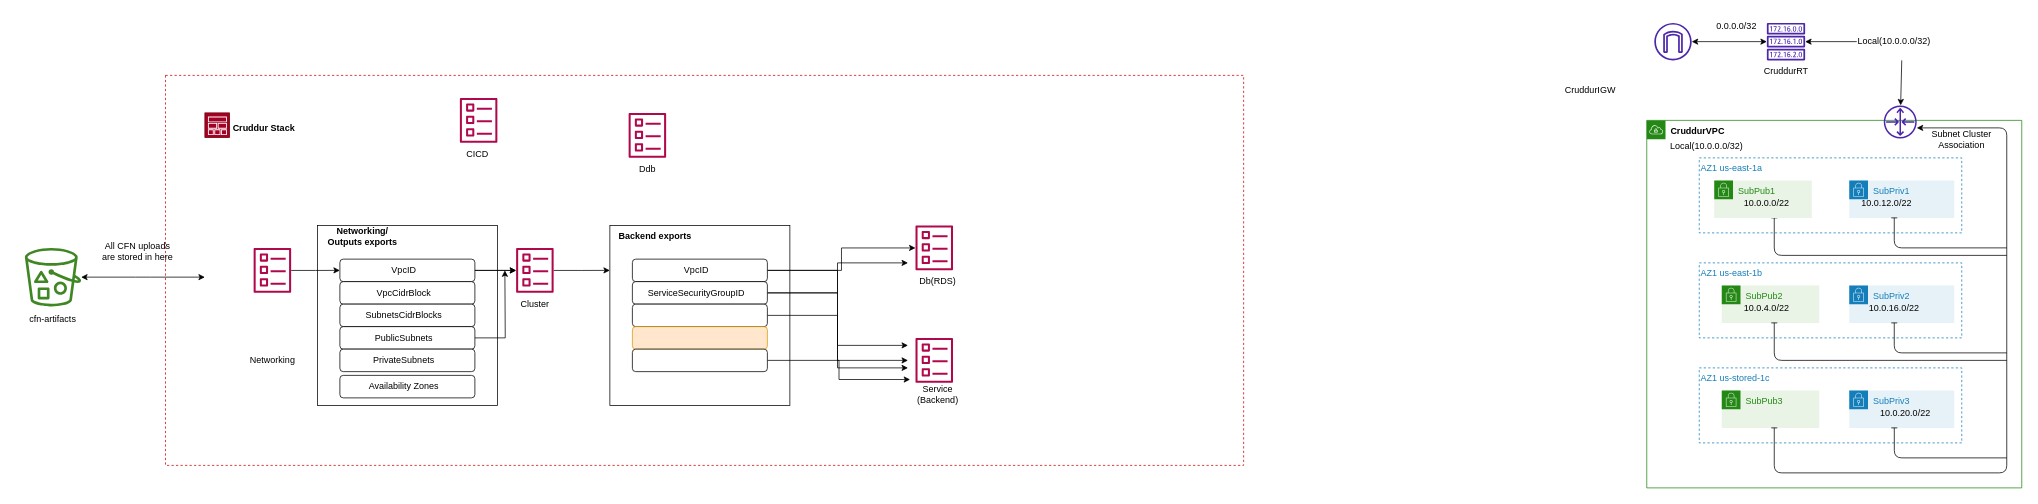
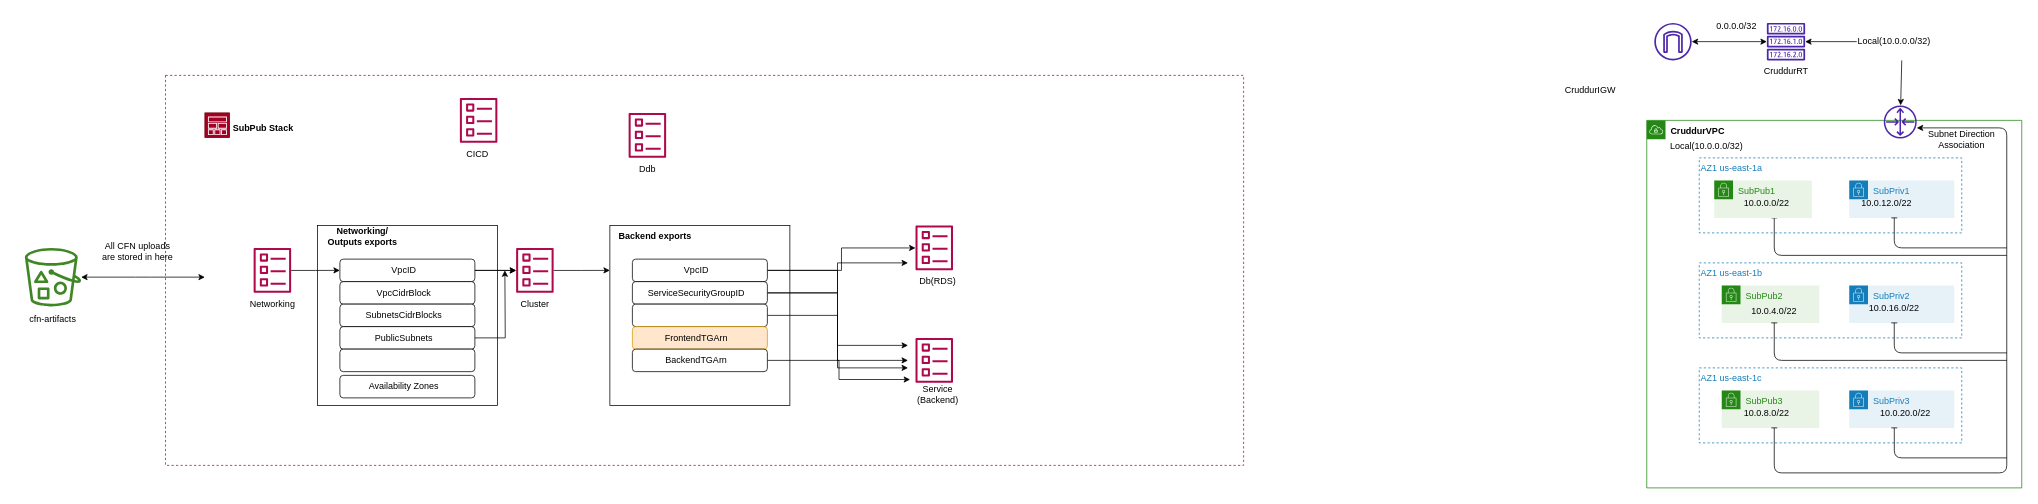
(264, 128) -> (262, 128)
(1962, 139) -> (1962, 139)
(1767, 308) -> (1774, 312)
none -> (696, 338)
(272, 360) -> (272, 304)
(404, 360) -> none
none -> (696, 360)
(1740, 379) -> (1735, 379)
none -> (1767, 413)
